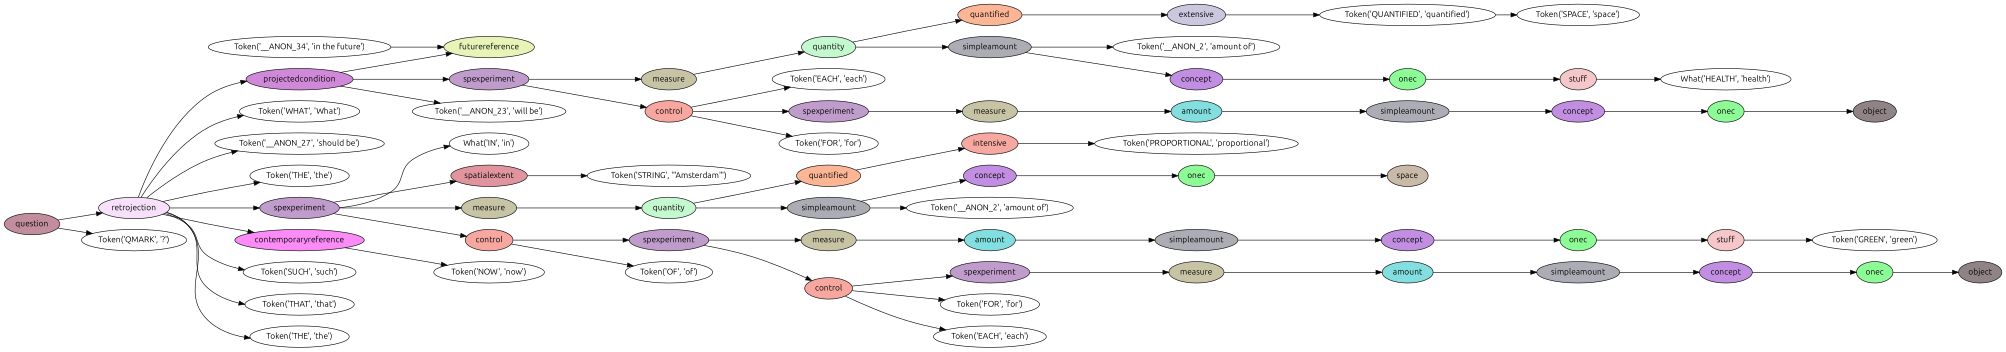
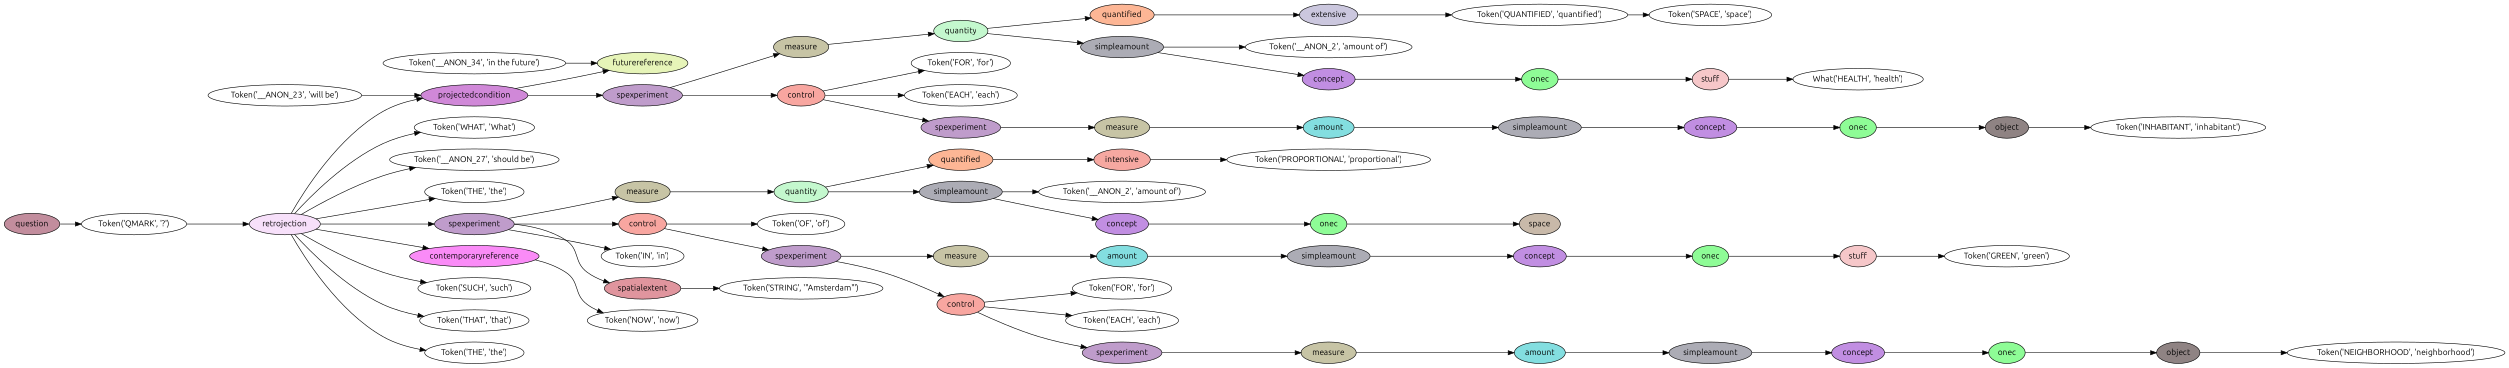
(387, 94) -> (388, 95)
none -> (2178, 128)
(489, 144) -> (643, 256)
(77, 217) -> (215, 224)
none -> (2396, 353)
